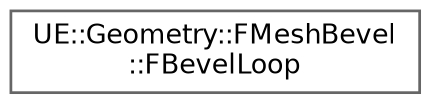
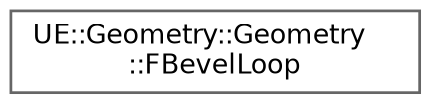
(215, 52) -> (215, 52)
